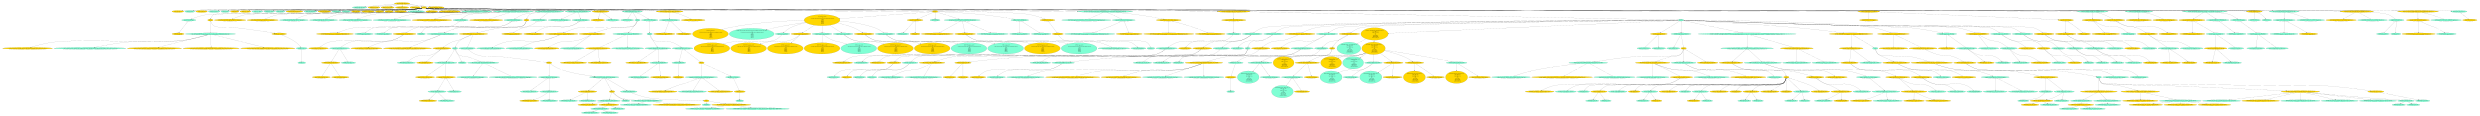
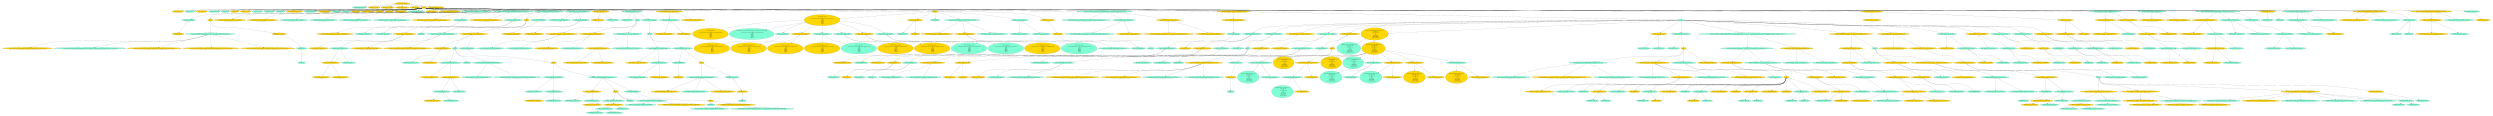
none -> (2260, 34)
(2117, 63) -> (2117, 63)
